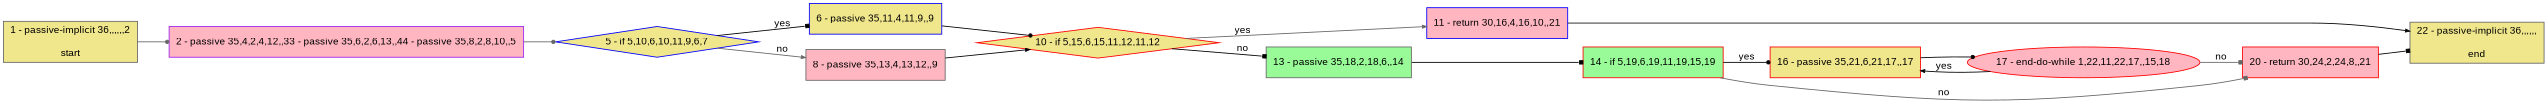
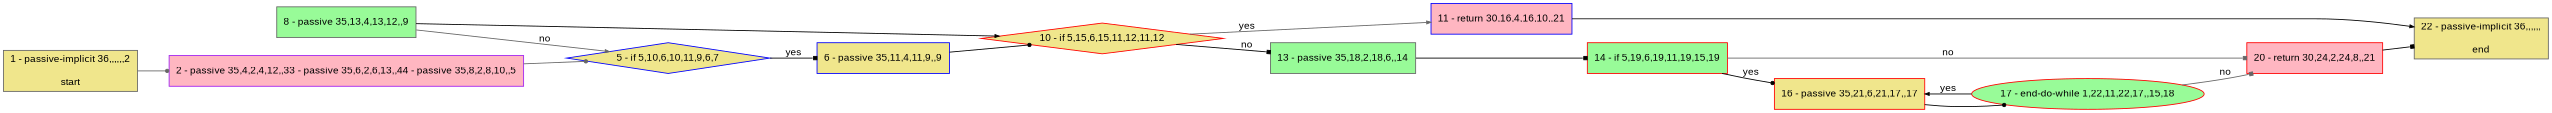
(759, 53) -> (511, 41)
(2084, 62) -> (2088, 94)
(876, 65) -> (346, 22)
